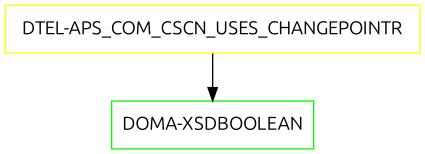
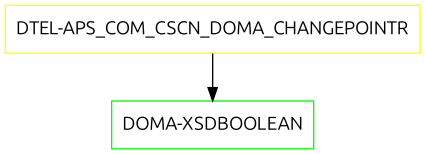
(213, 29) -> (213, 29)
